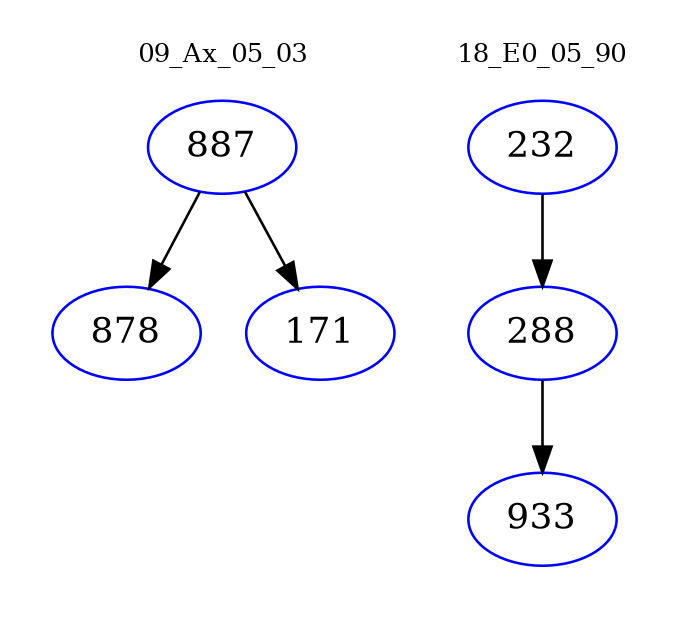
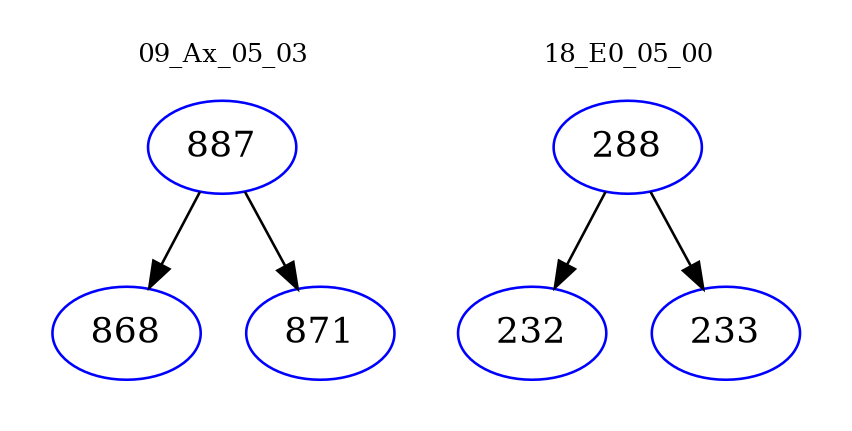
(542, 56) -> (629, 56)
(542, 228) -> (586, 228)
(127, 333) -> (127, 333)
(320, 333) -> (320, 333)
(542, 519) -> (726, 333)
